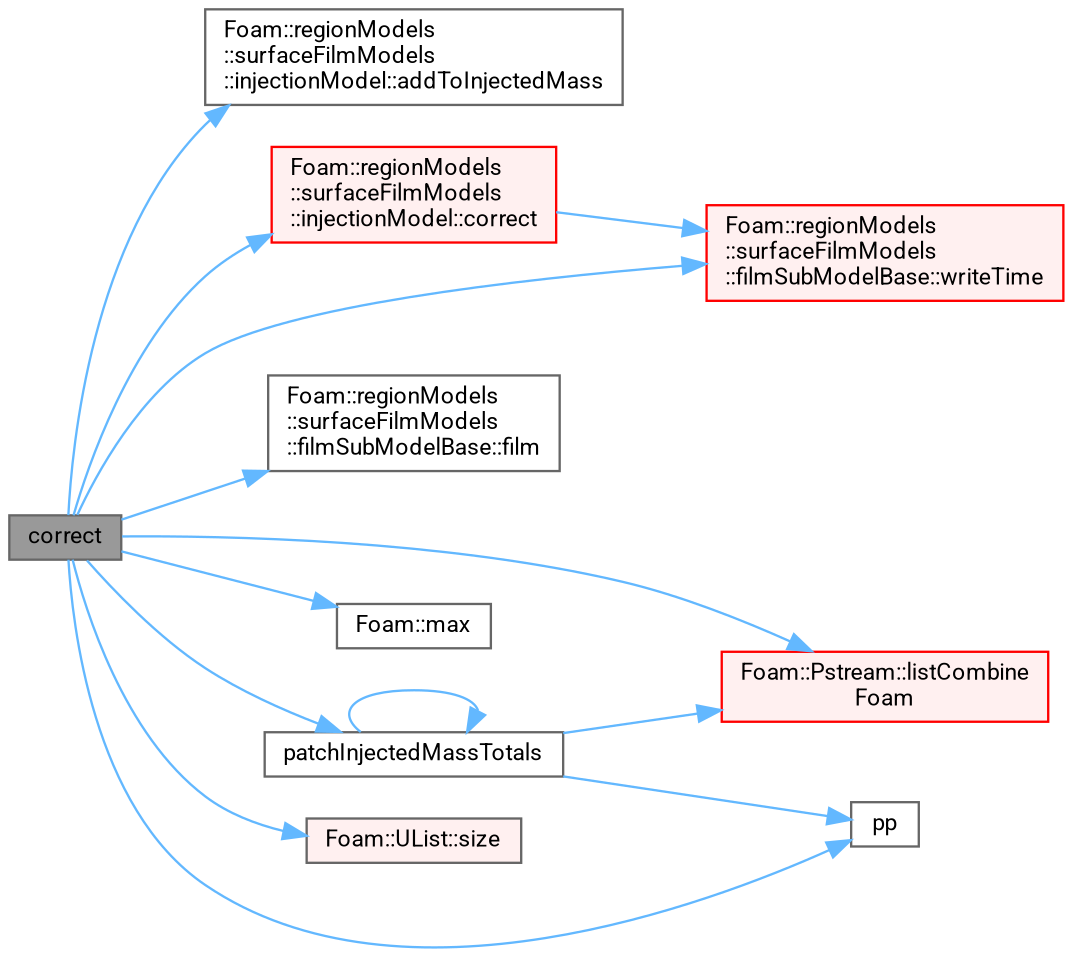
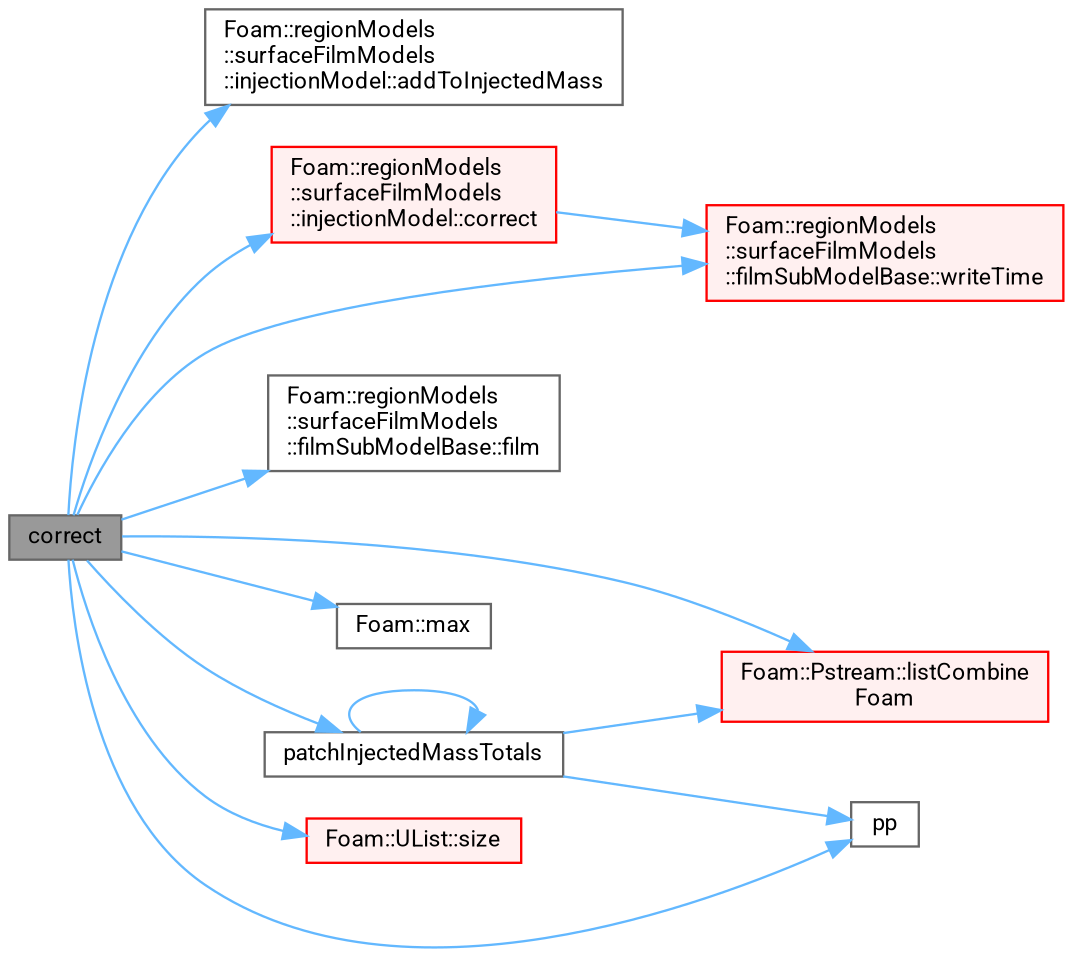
(414, 841) -> (414, 841)
